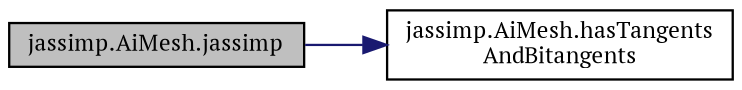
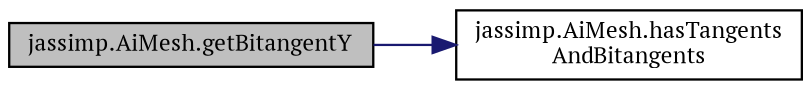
(157, 45) -> (191, 45)
